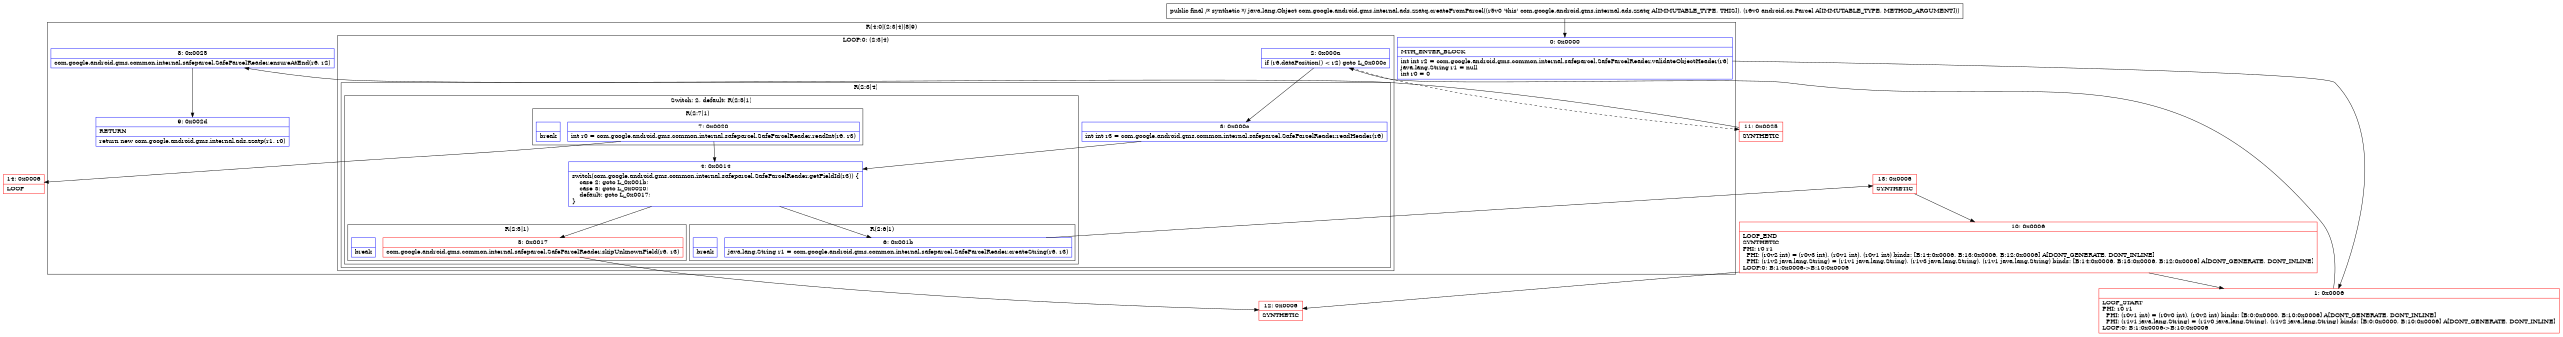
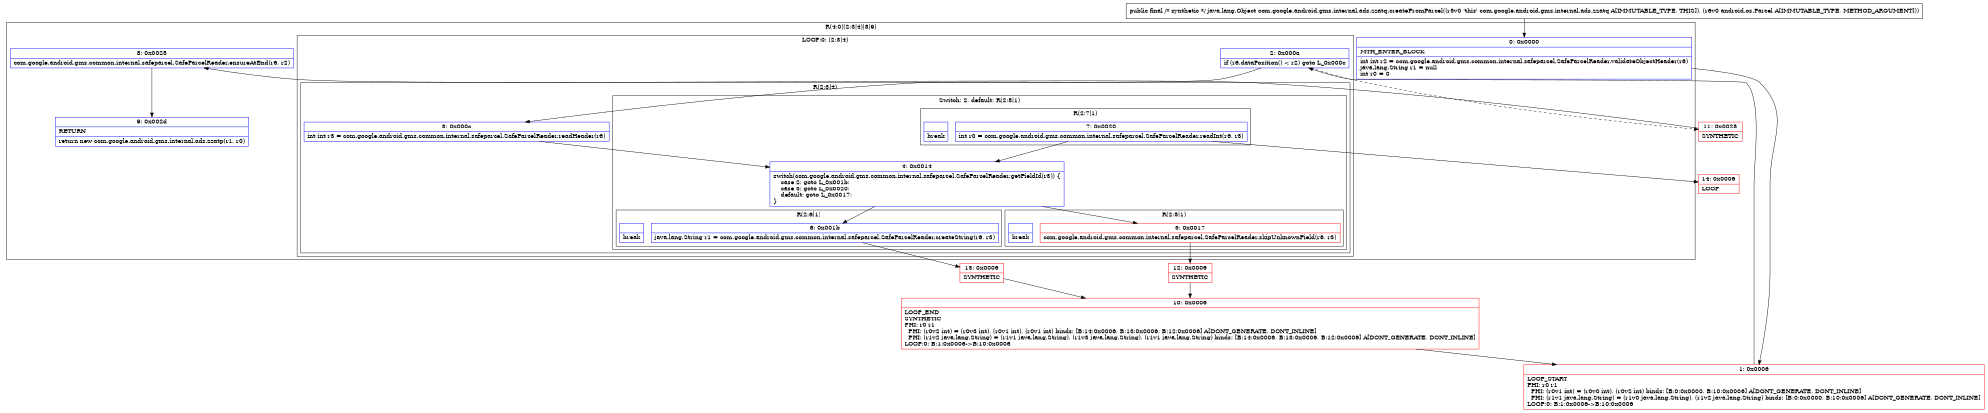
(1523, 290) -> (1190, 288)
